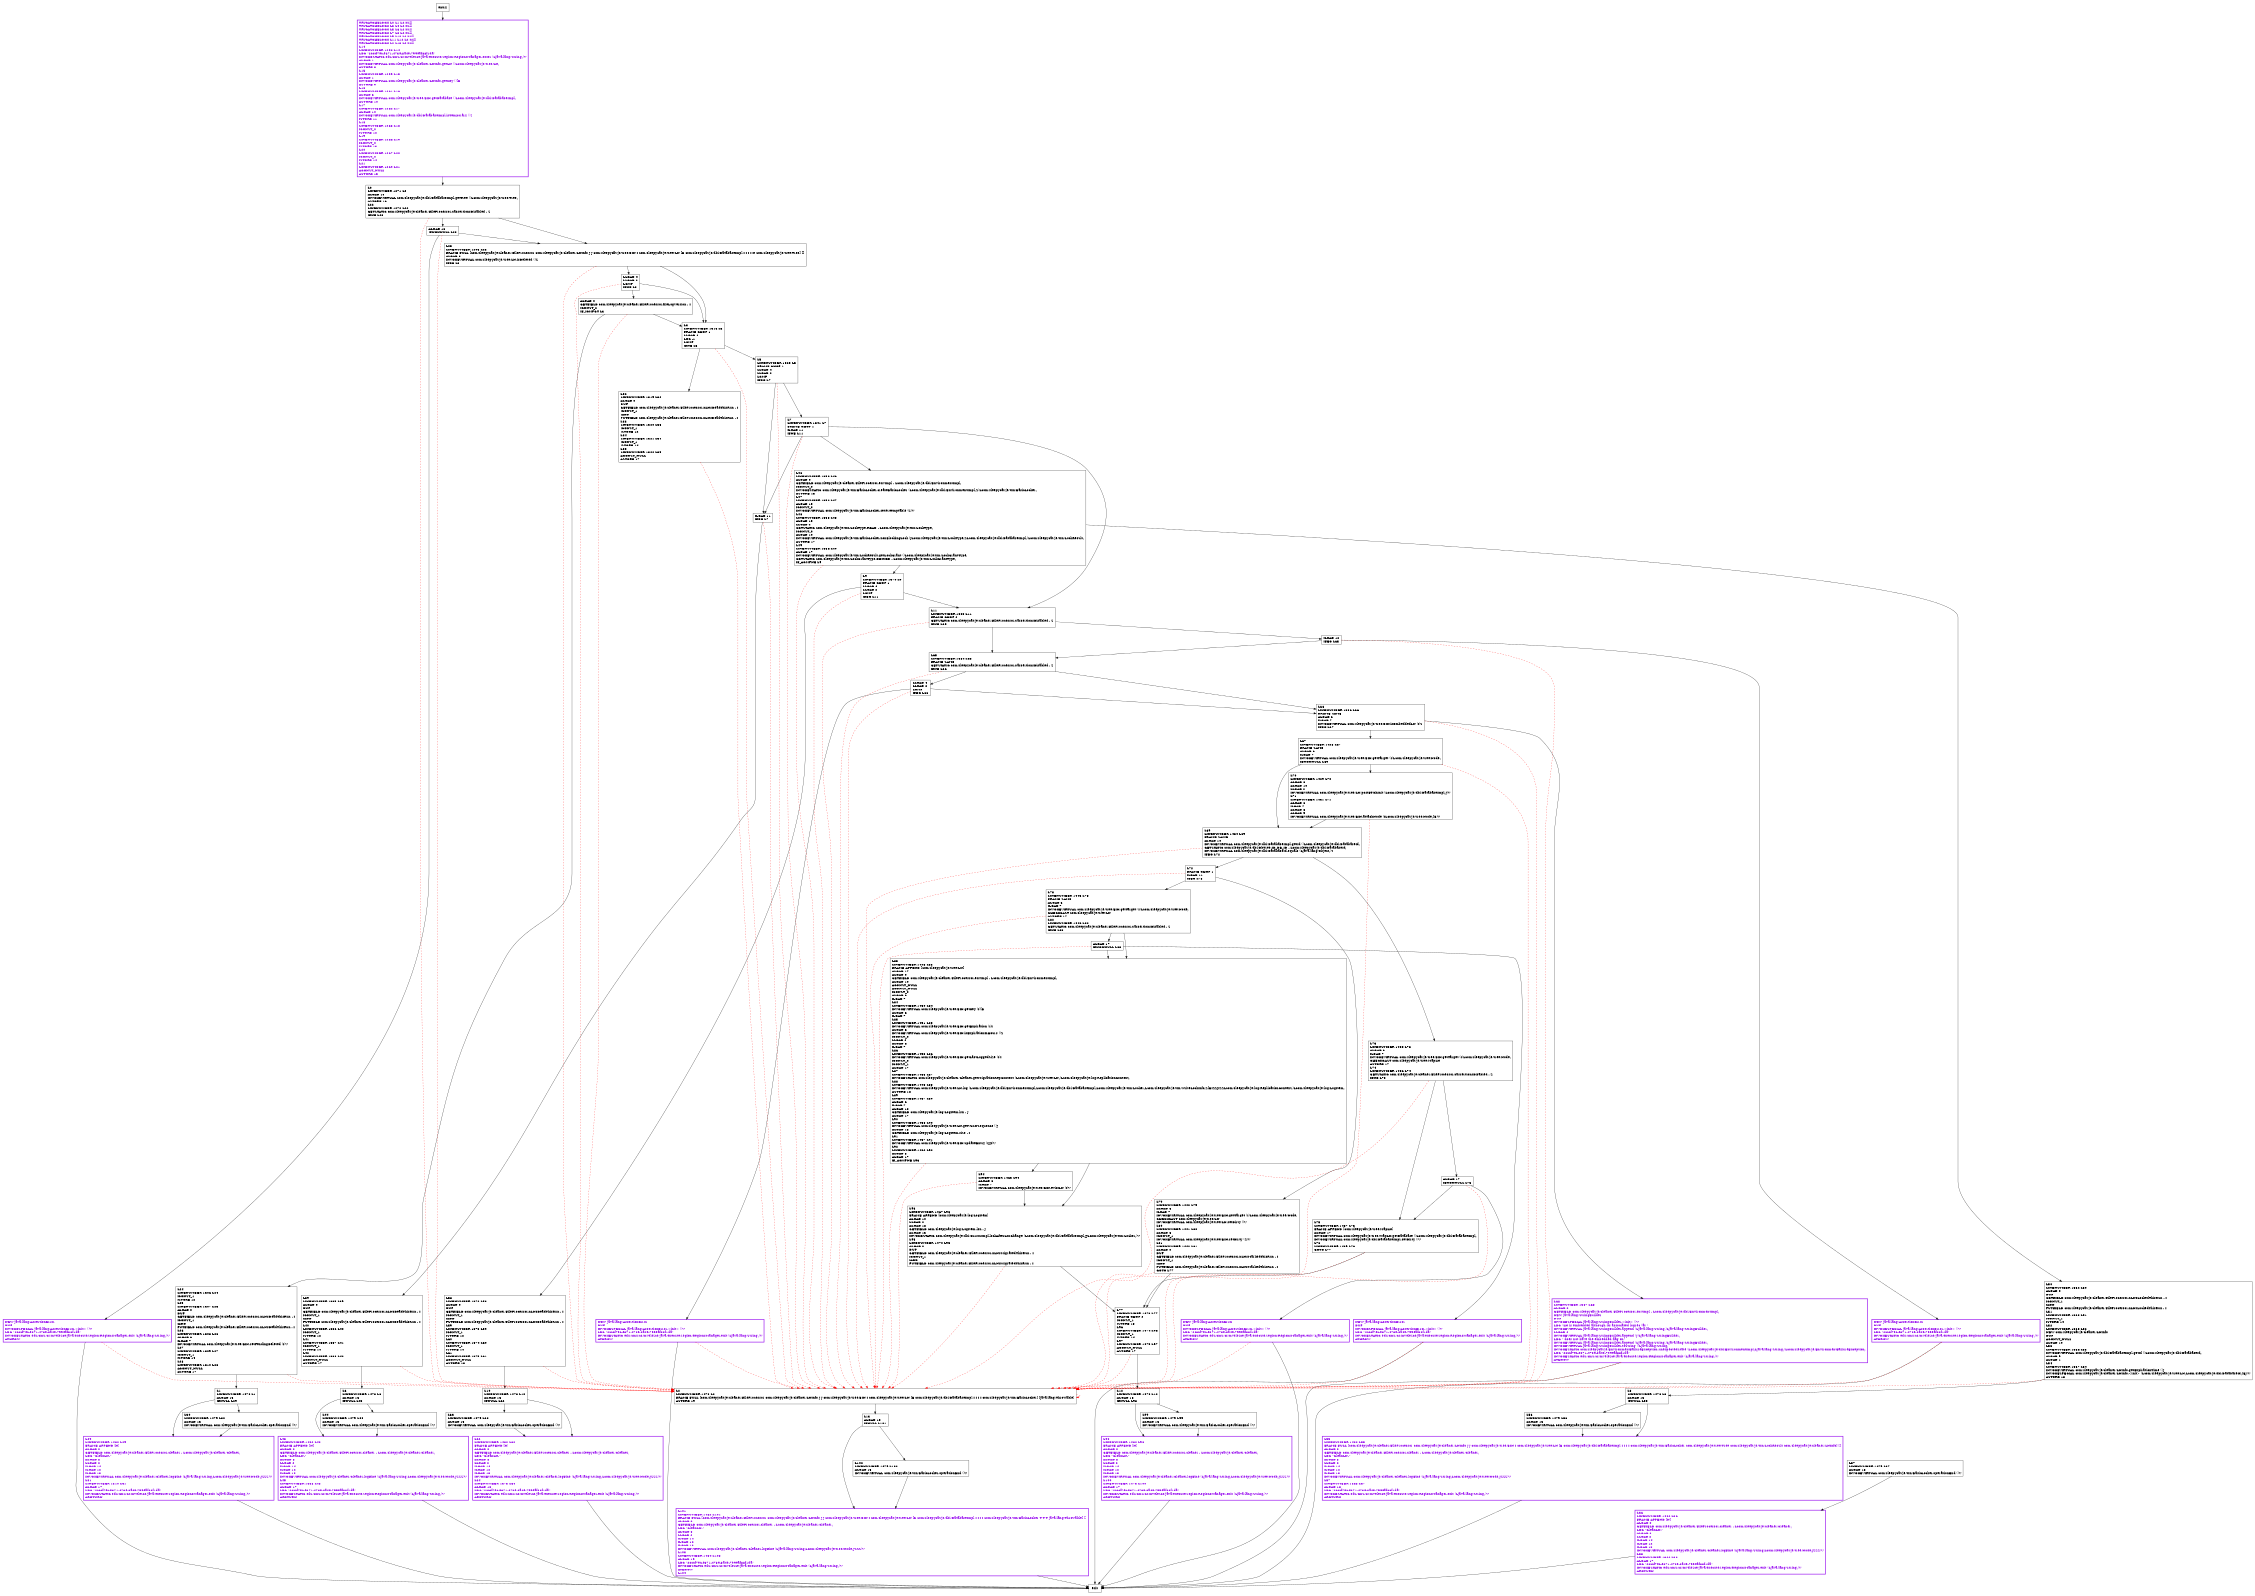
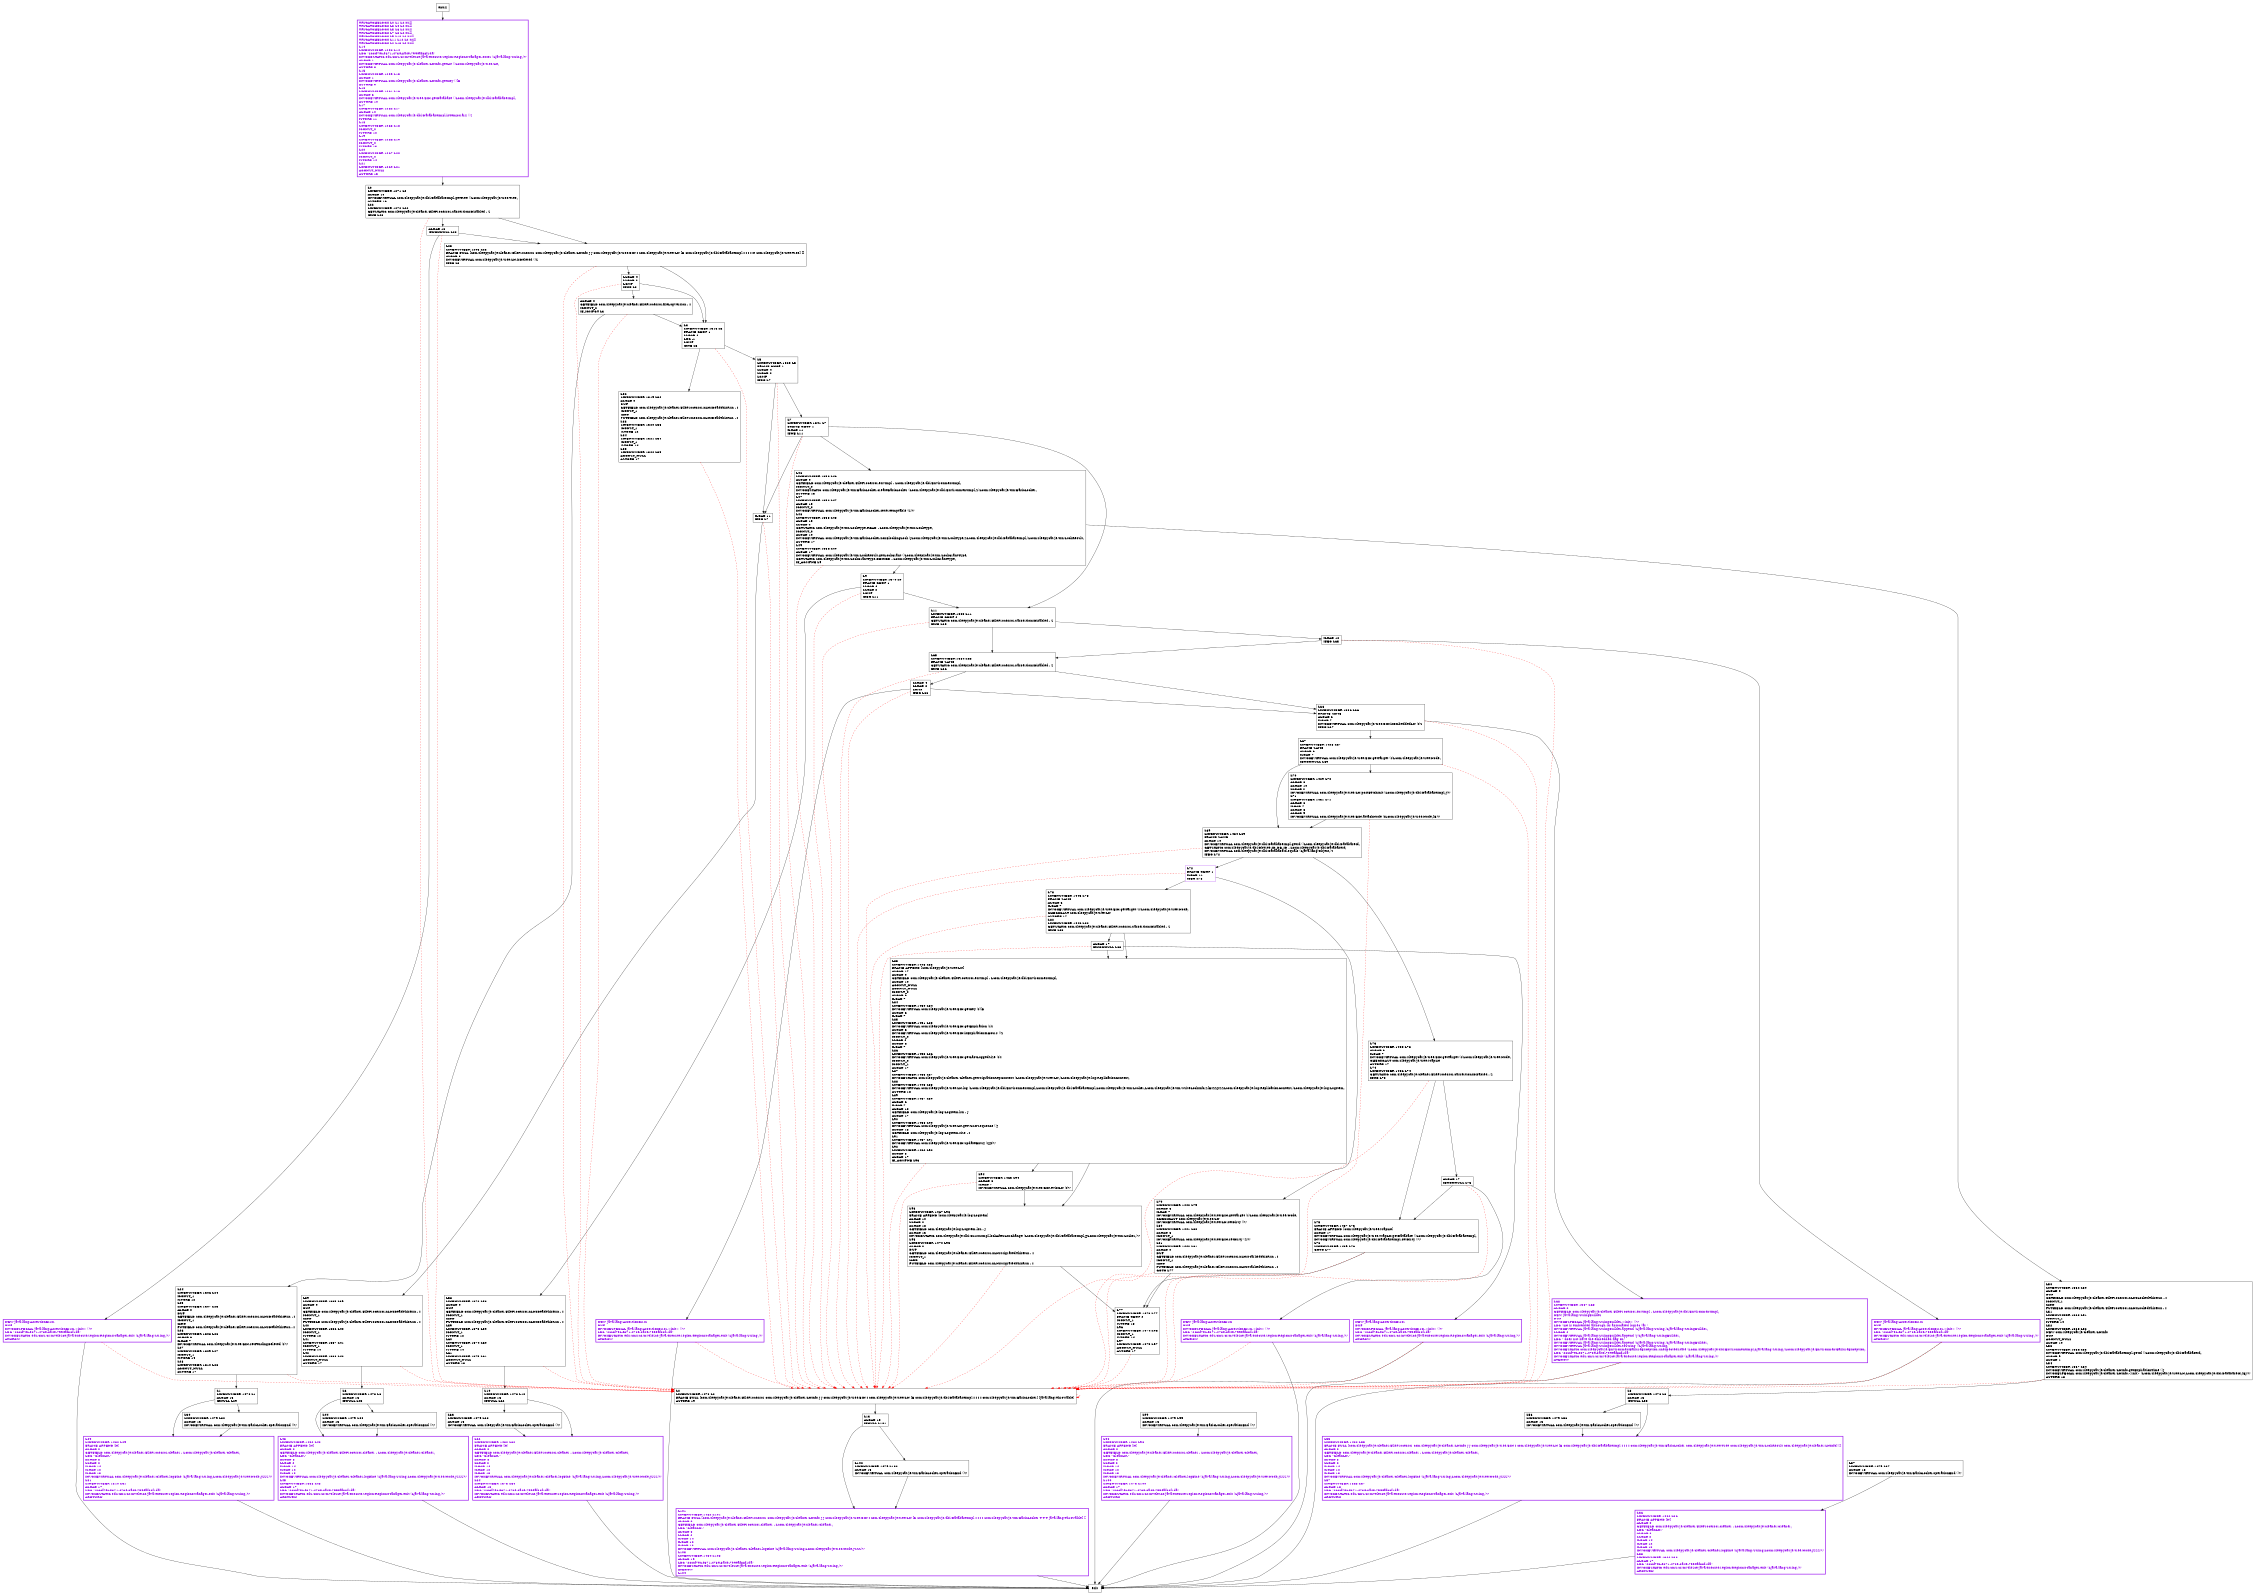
(1200, 874) -> (1200, 874)
(1137, 1396) -> none
